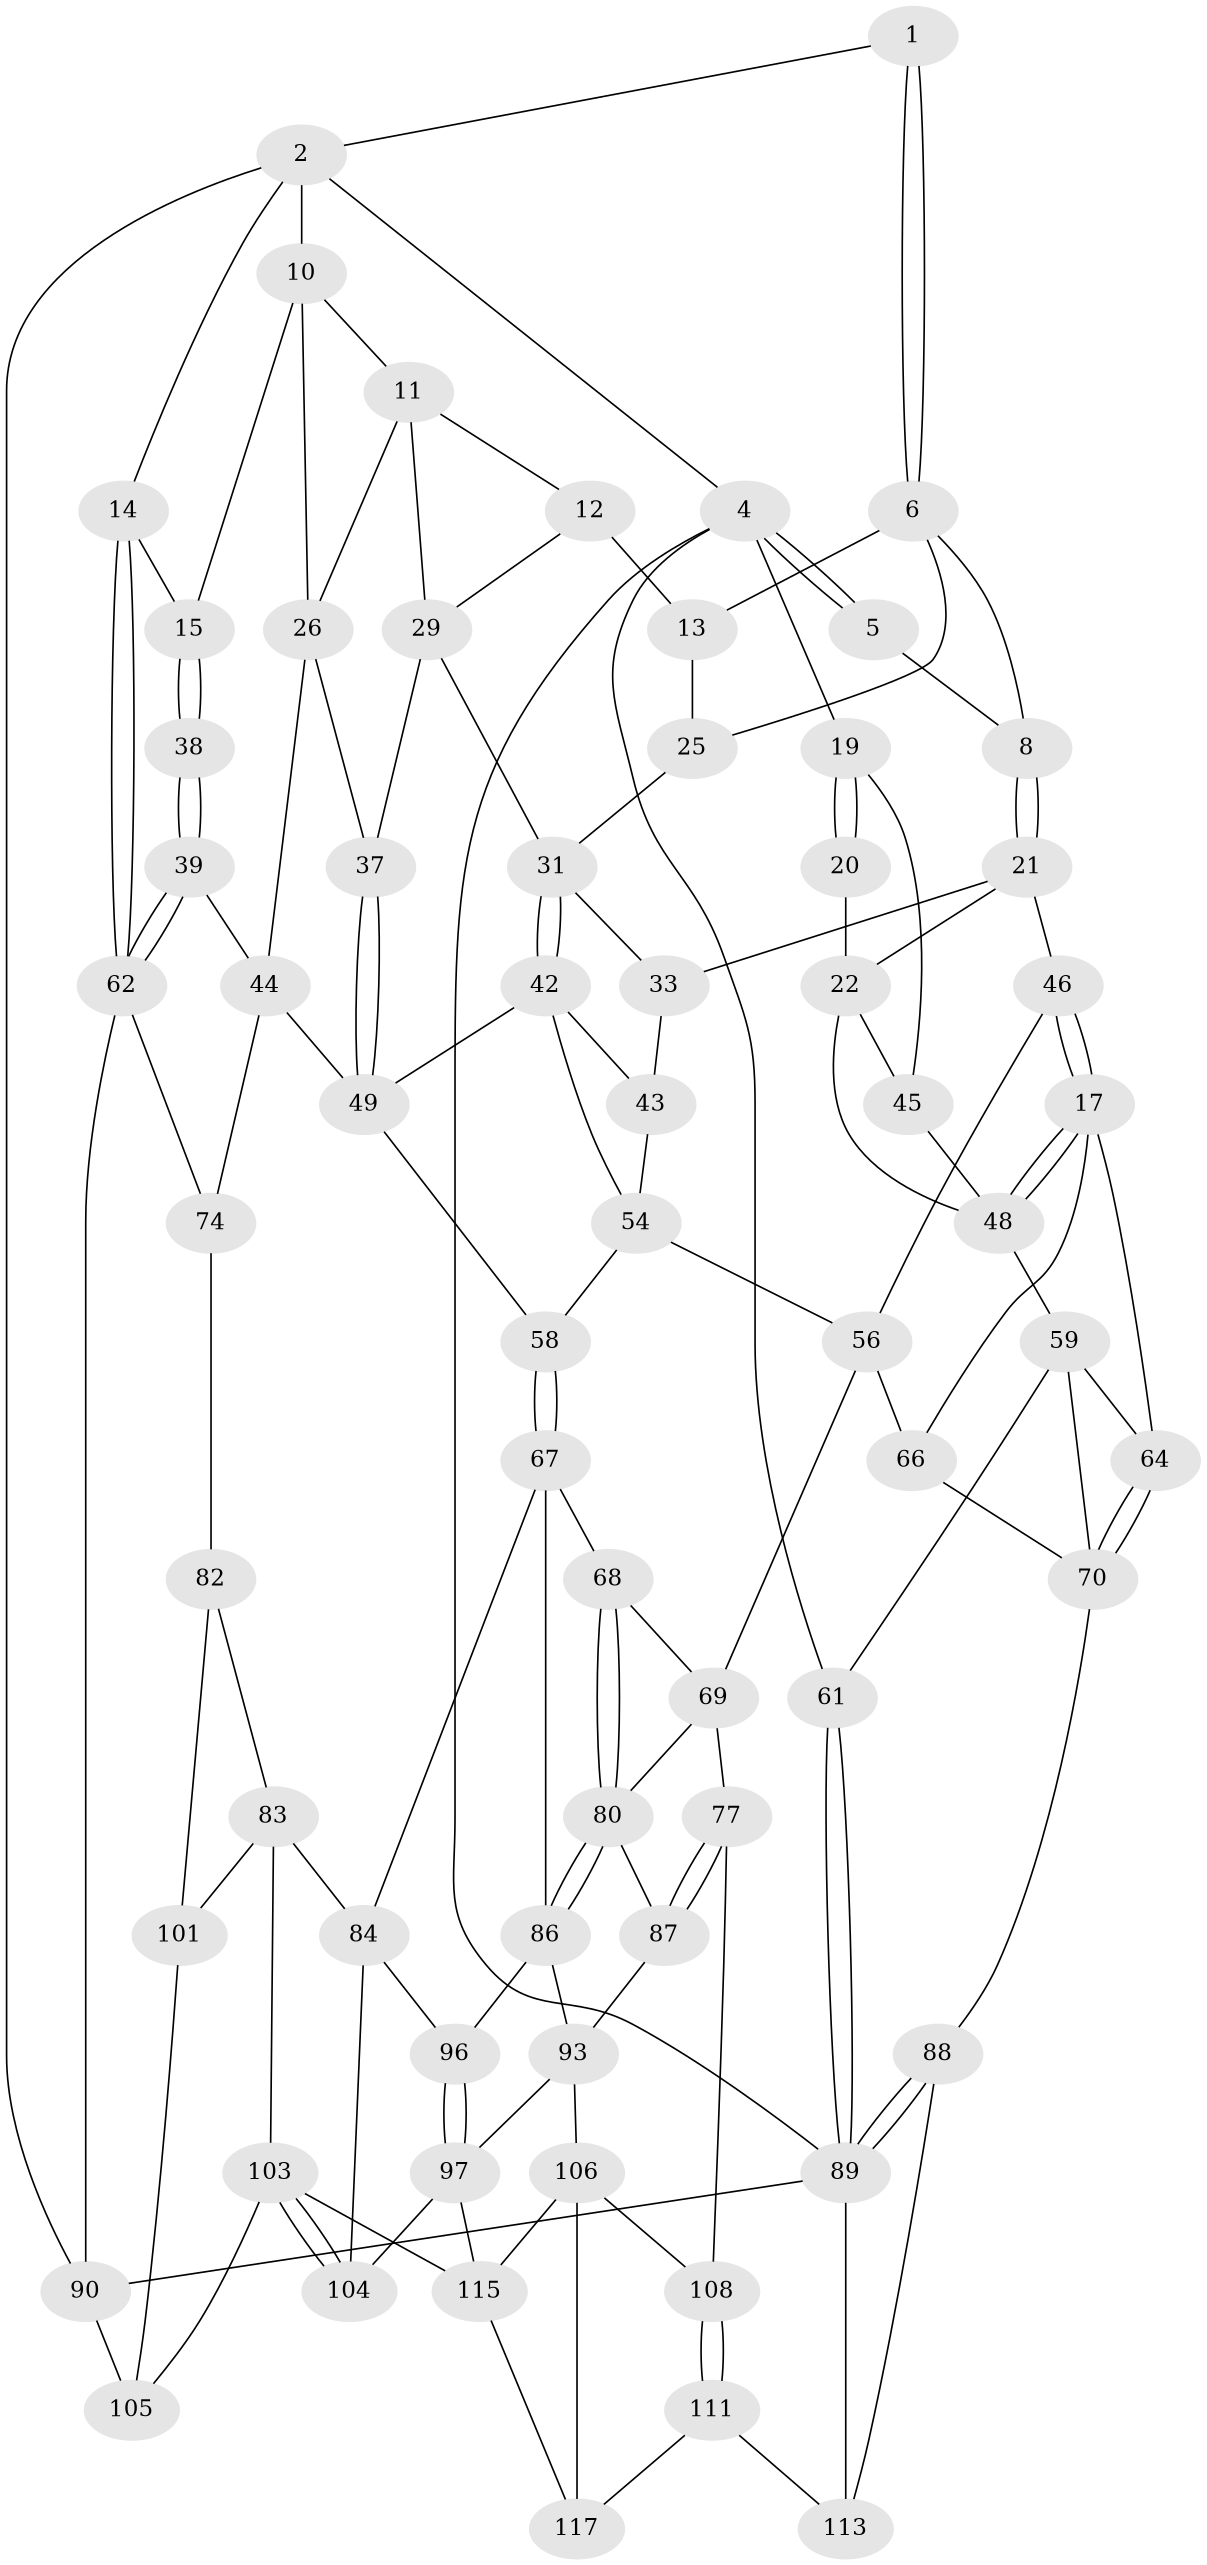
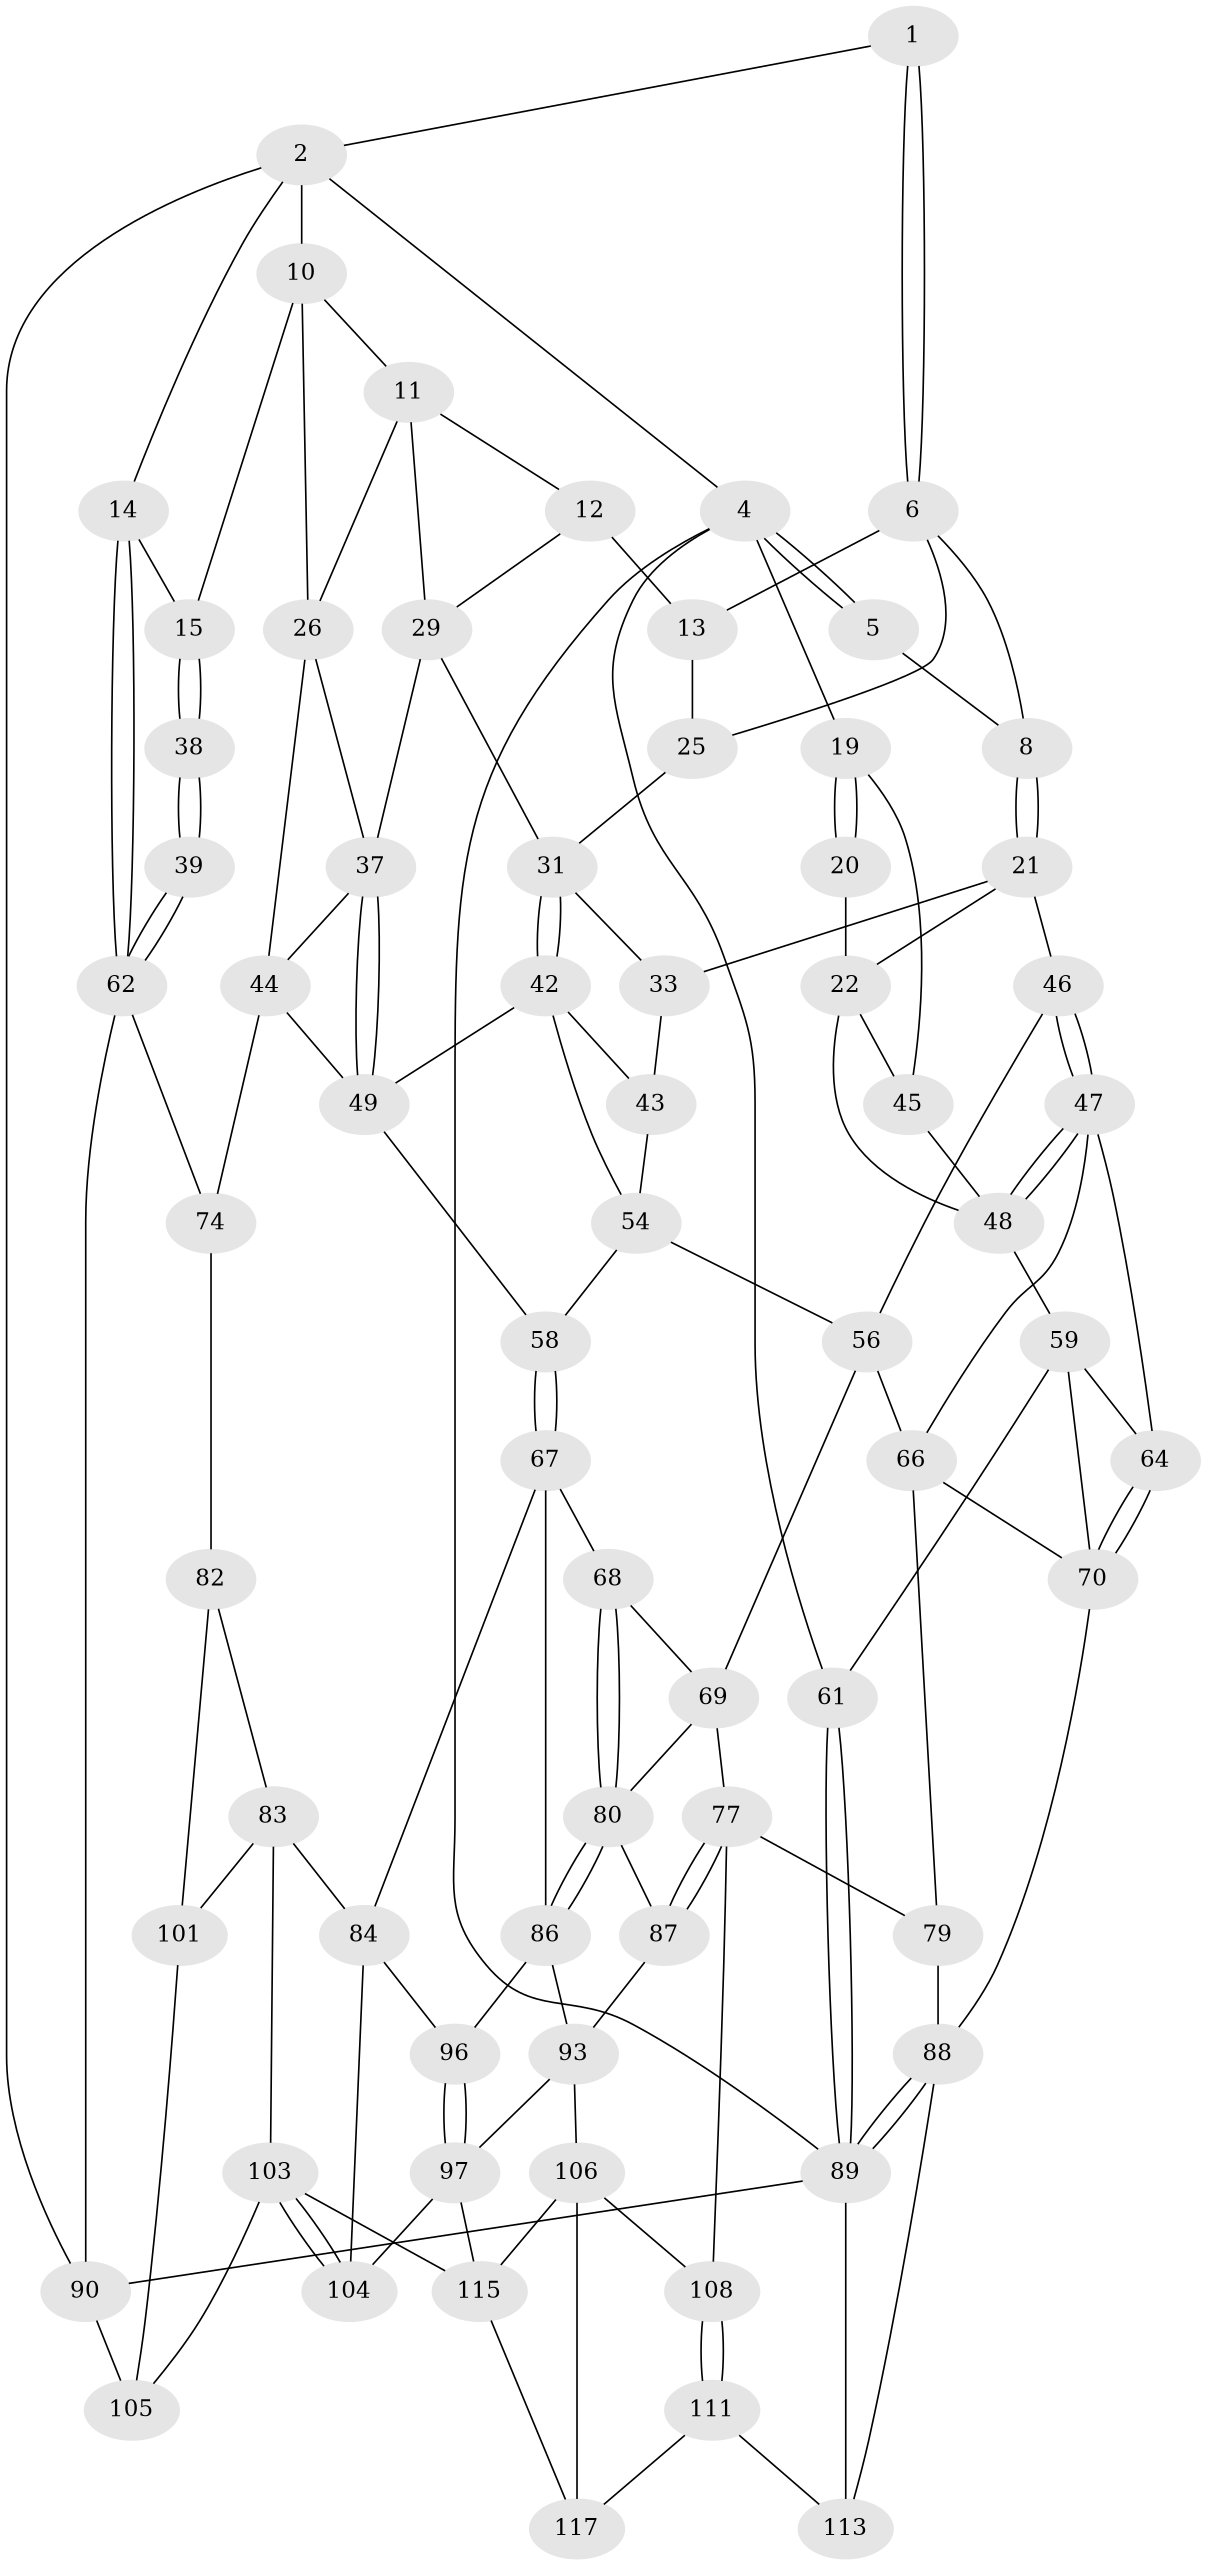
(228, 927) -> (318, 927)
(1090, 1105) -> (1090, 1105)
none -> (938, 1935)
